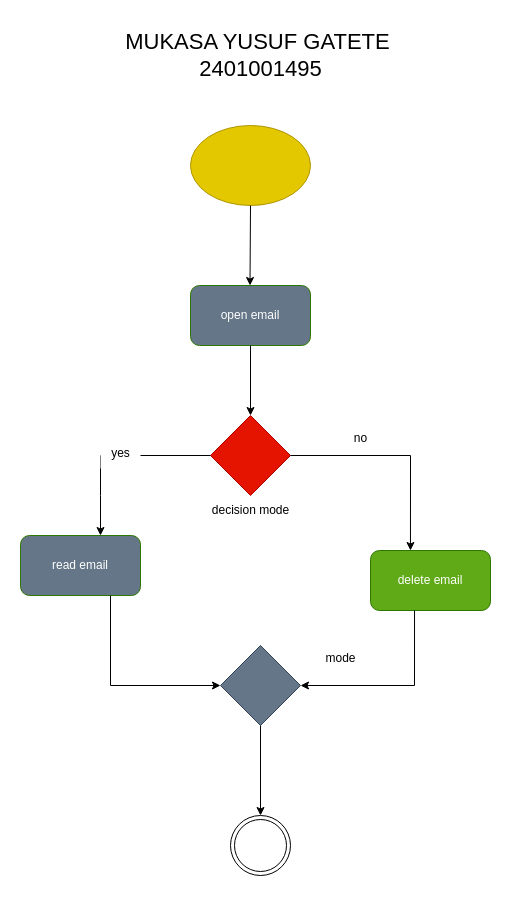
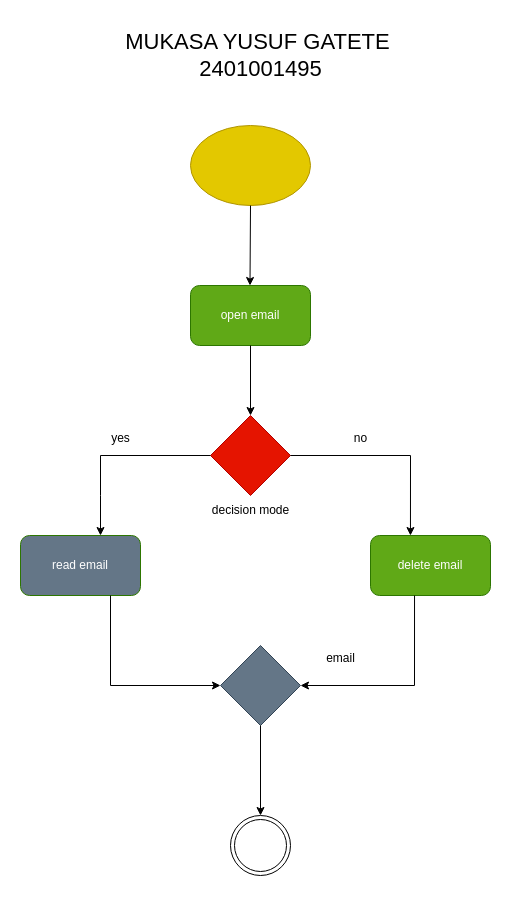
(251, 316) -> (251, 316)
(121, 454) -> (121, 439)
(431, 581) -> (431, 566)
(341, 659) -> (341, 659)
